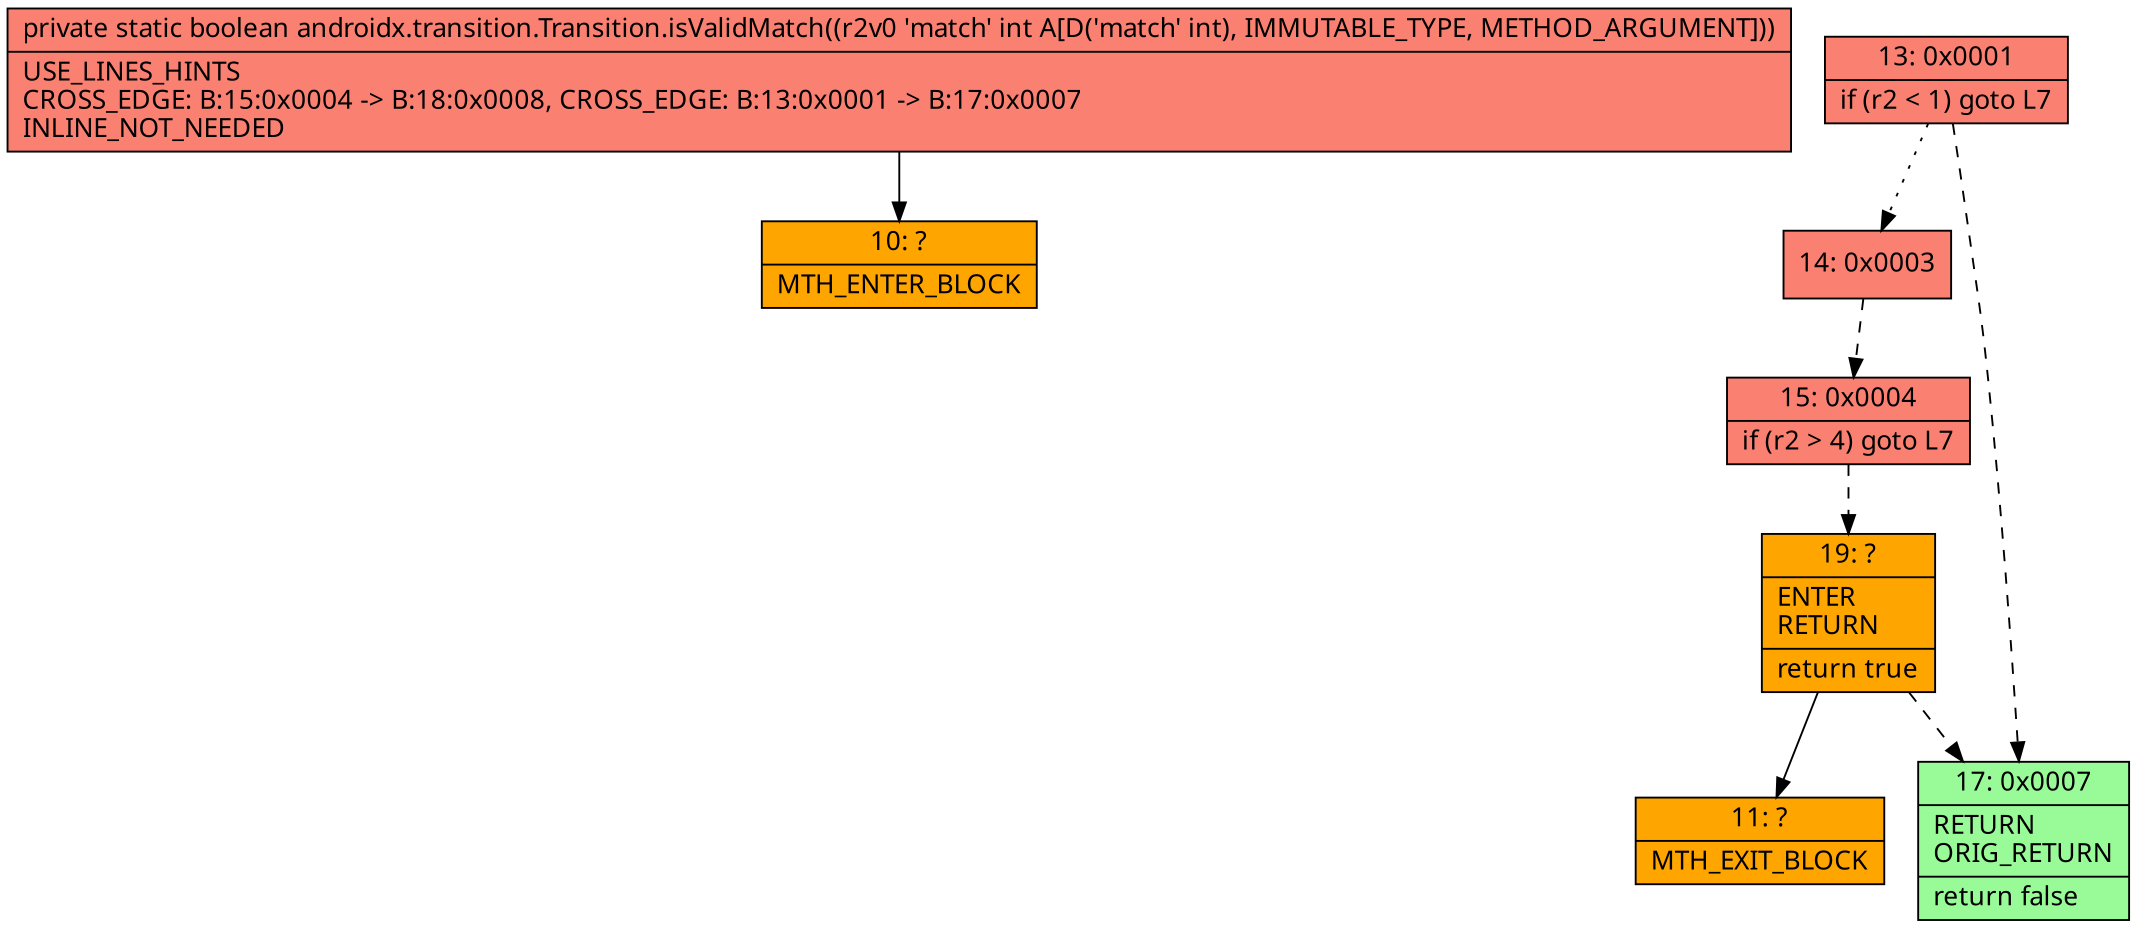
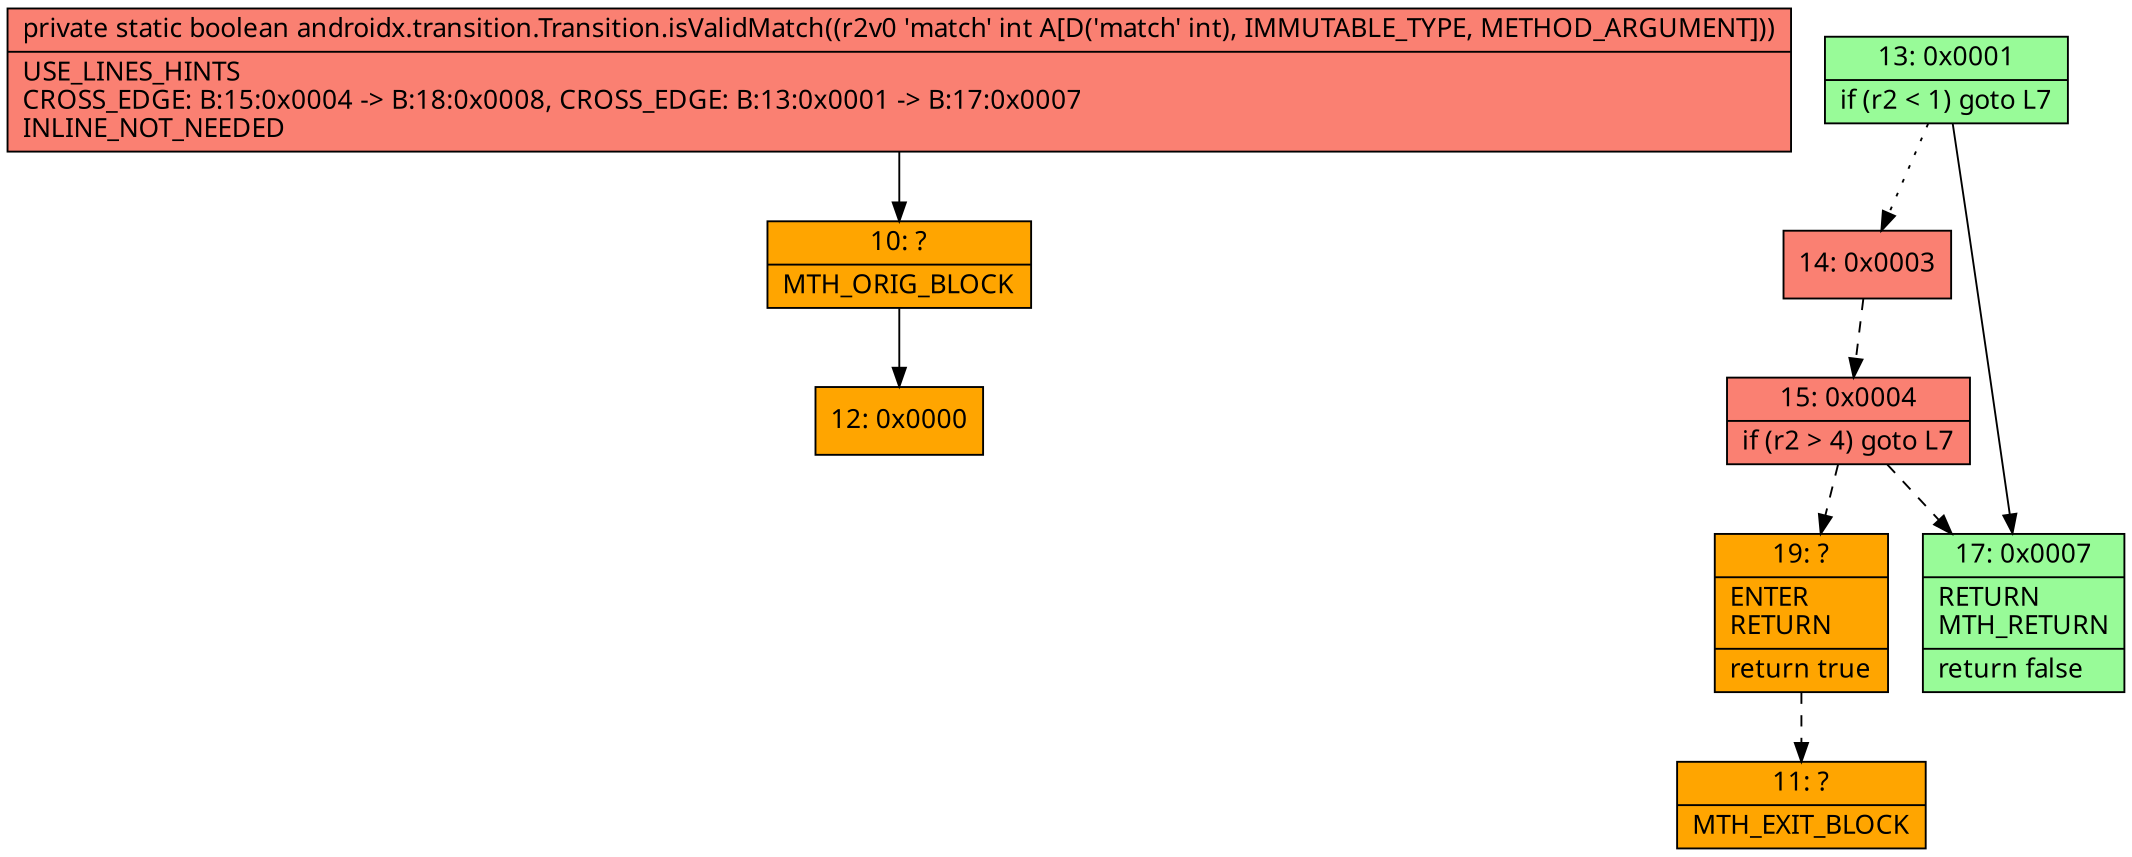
(1946, 80) -> (1946, 80)
(899, 285) -> (899, 285)
none -> (899, 421)
(1993, 432) -> (1982, 319)
(1930, 720) -> (1913, 492)
(1801, 736) -> (1801, 718)
(2024, 854) -> (2024, 626)
